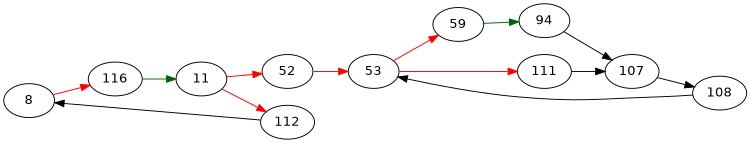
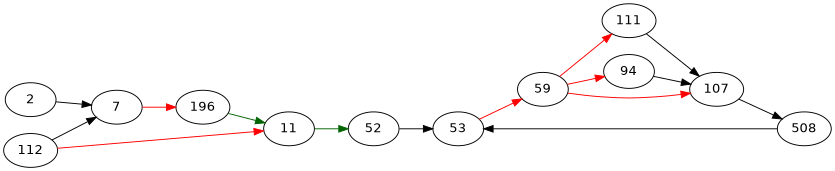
(497, 23) -> (581, 81)
(326, 71) -> (411, 129)
(454, 71) -> (582, 58)
(240, 76) -> (327, 129)
(115, 79) -> (203, 107)
(720, 93) -> (804, 129)
(240, 98) -> (156, 140)
none -> (624, 98)
none -> (31, 100)
(29, 101) -> (117, 107)
